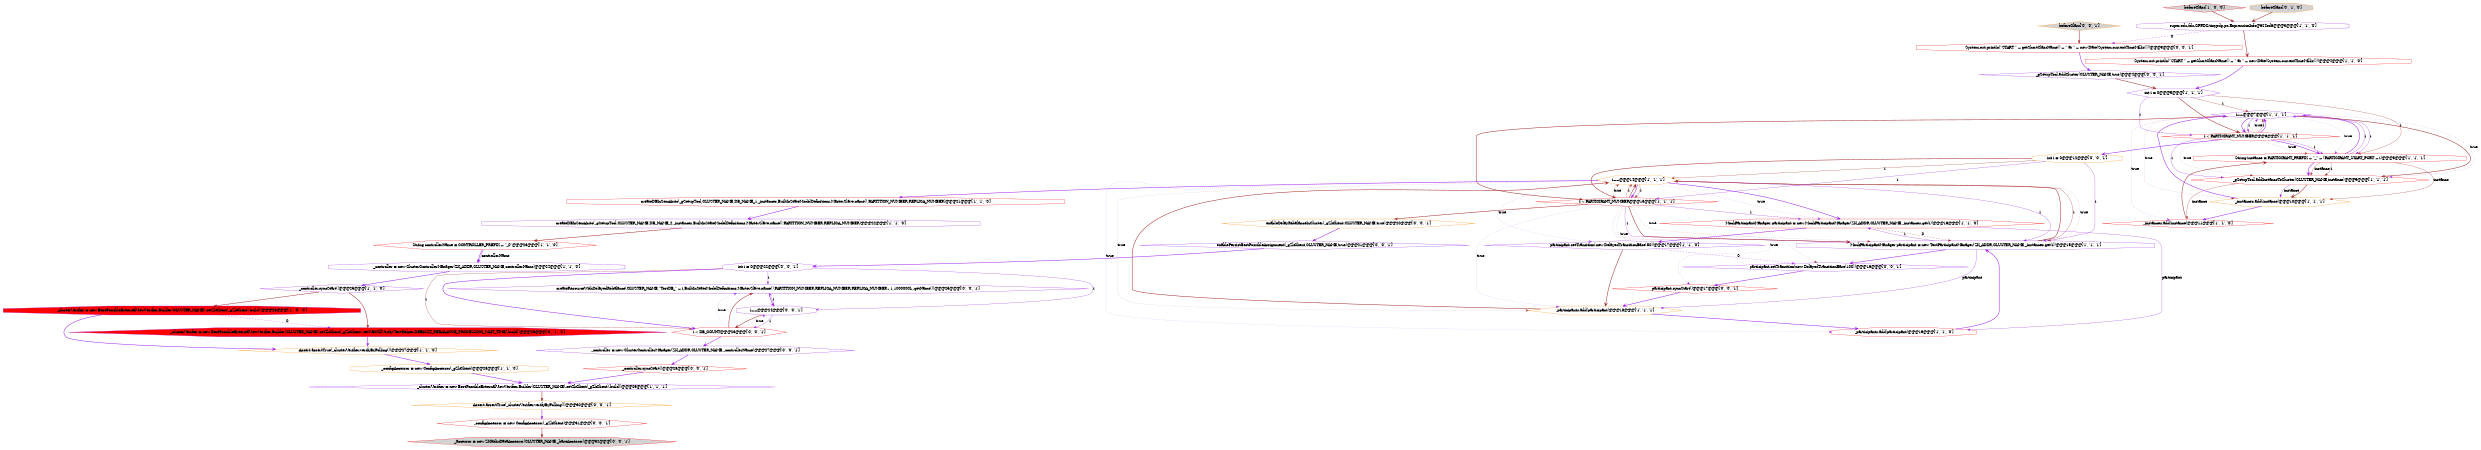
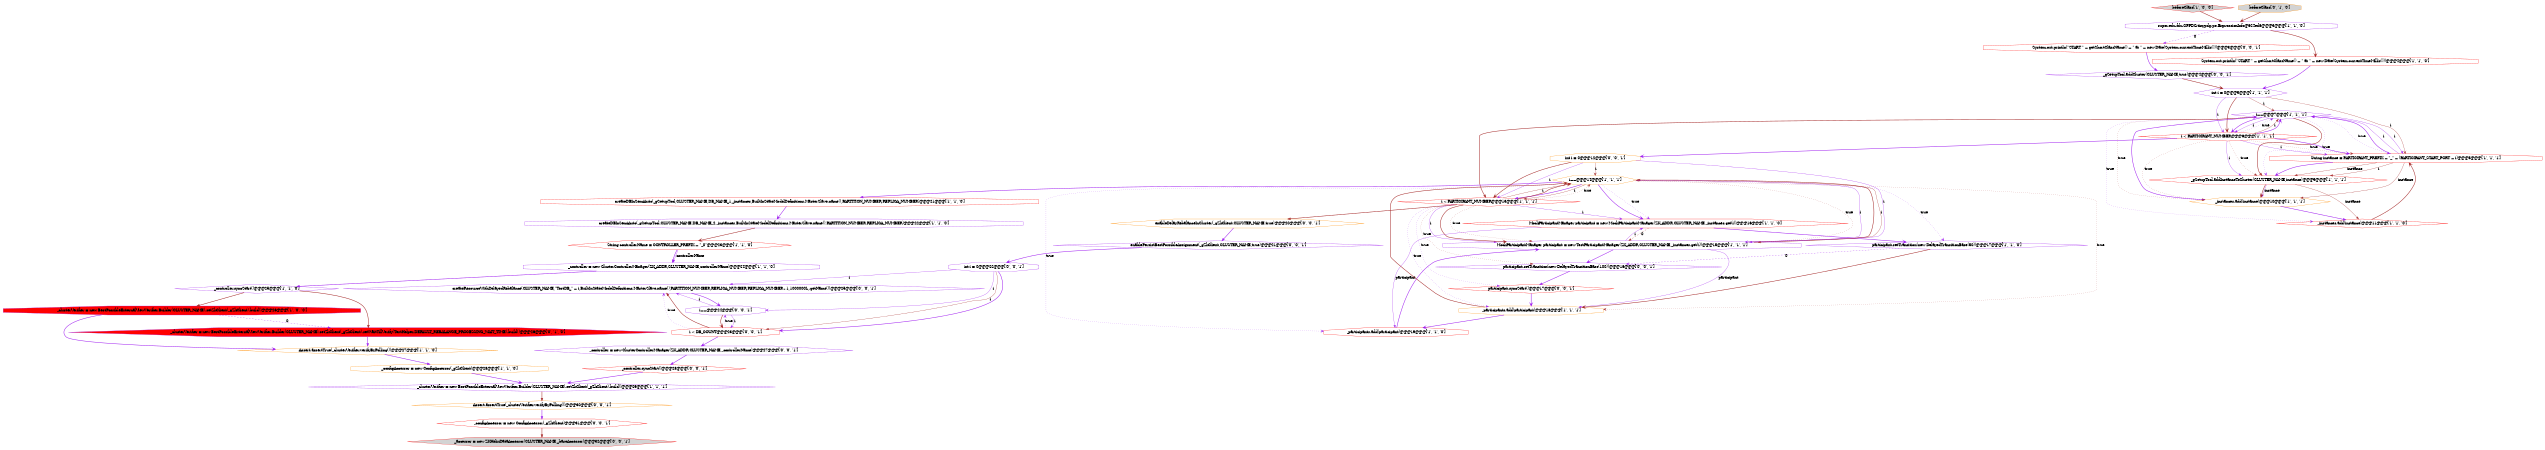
(2079, 26) -> none
none -> (2144, 170)
(1605, 310) -> (1531, 310)
(729, 332) -> (726, 332)
